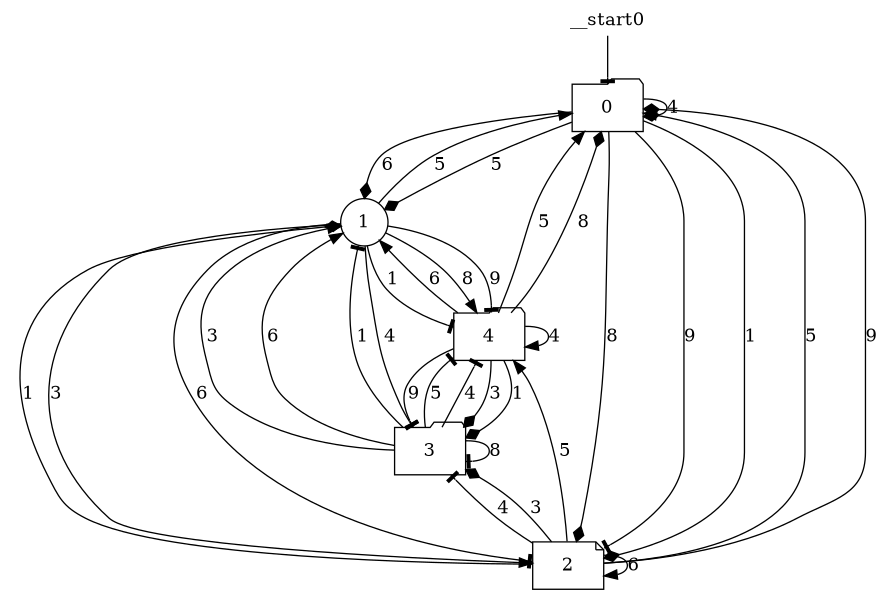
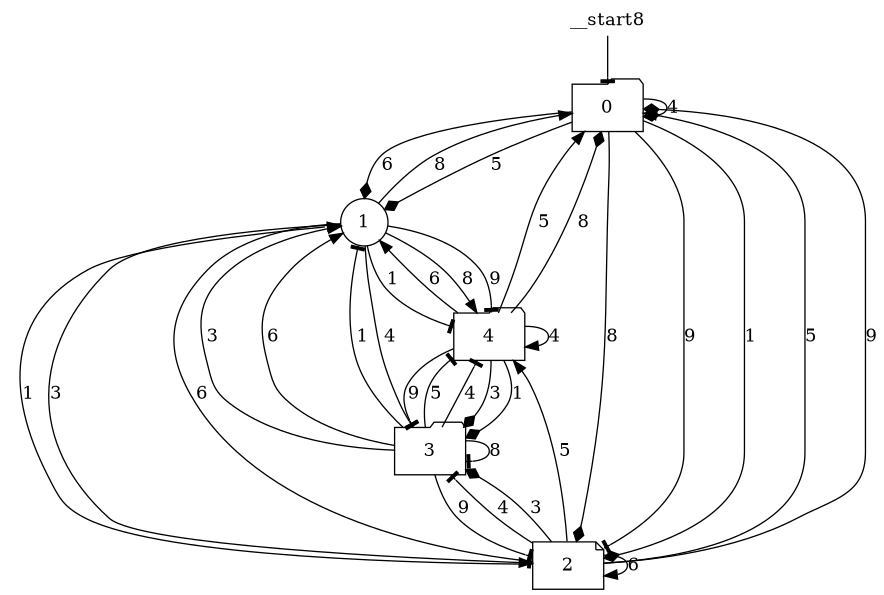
(608, 20) -> (608, 20)
(441, 165) -> (441, 165)
(55, 489) -> (55, 489)
none -> (469, 527)
